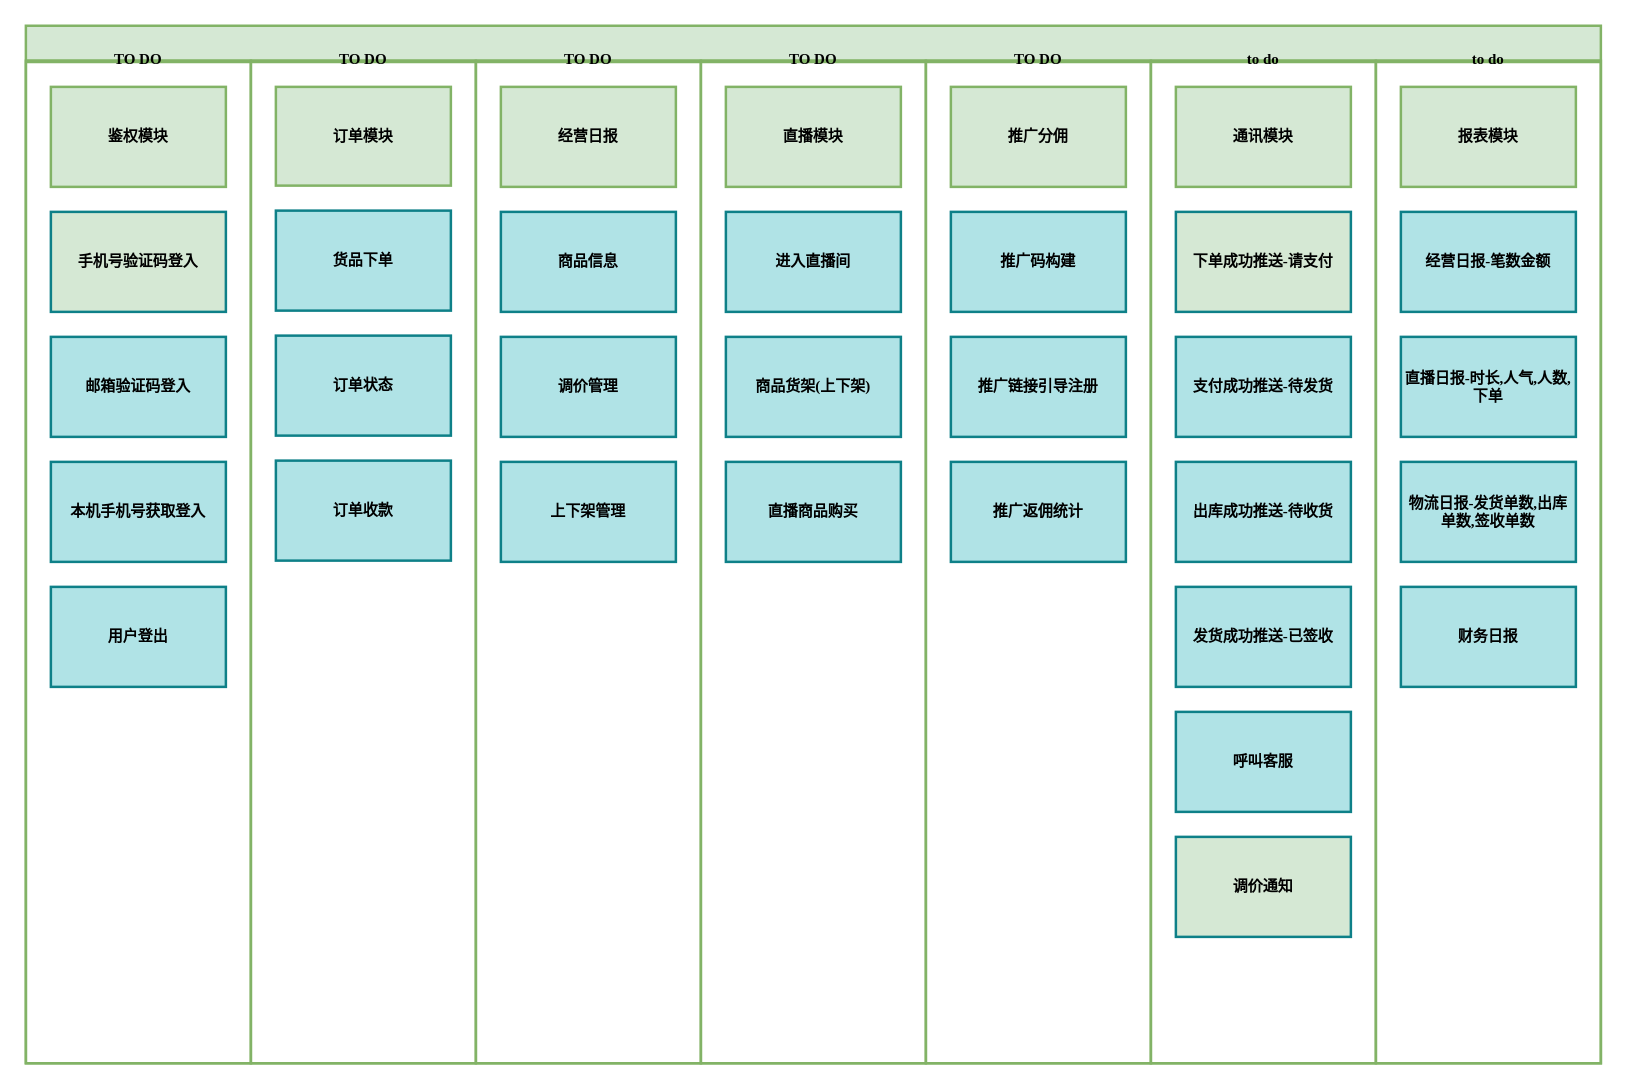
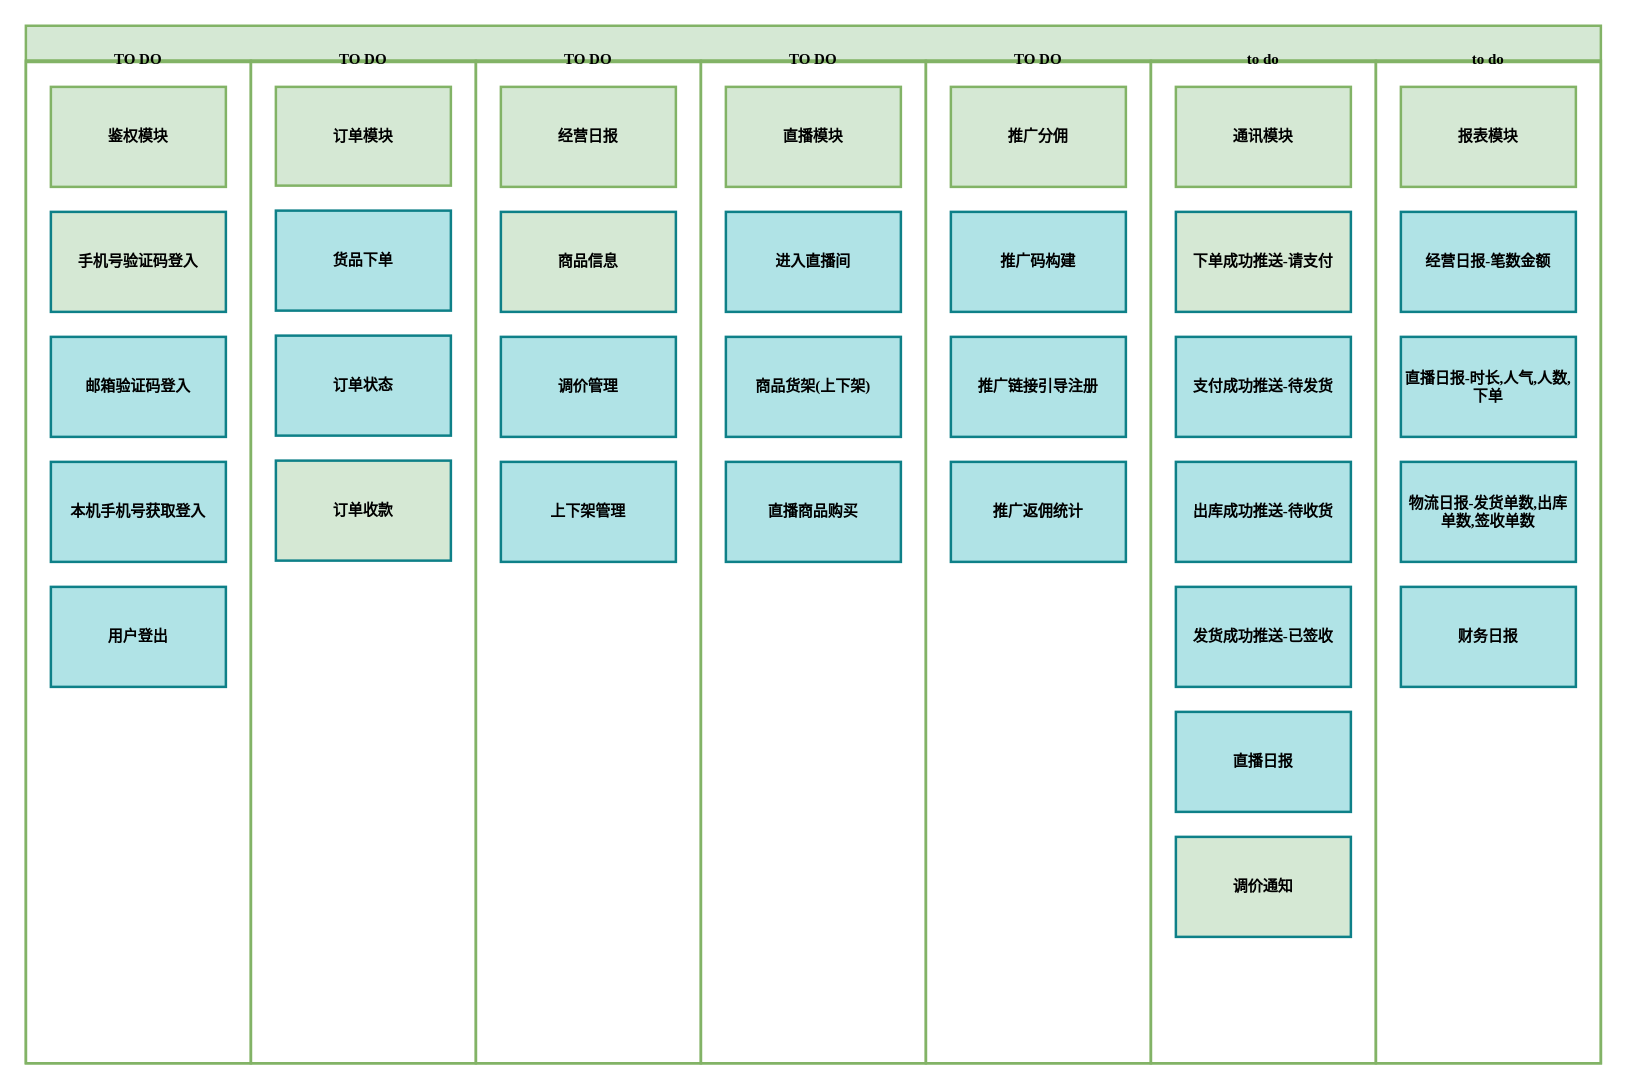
(588, 262) -> (588, 262)
(363, 511) -> (363, 511)
(1263, 762) -> (1263, 762)
